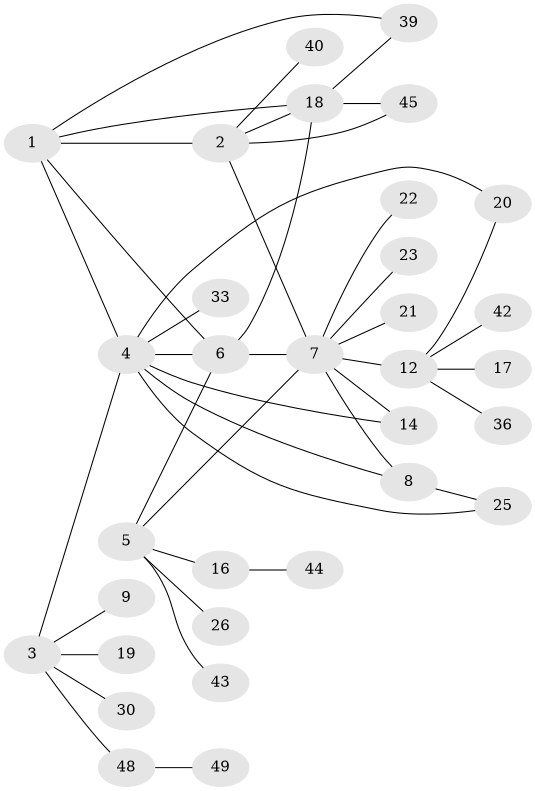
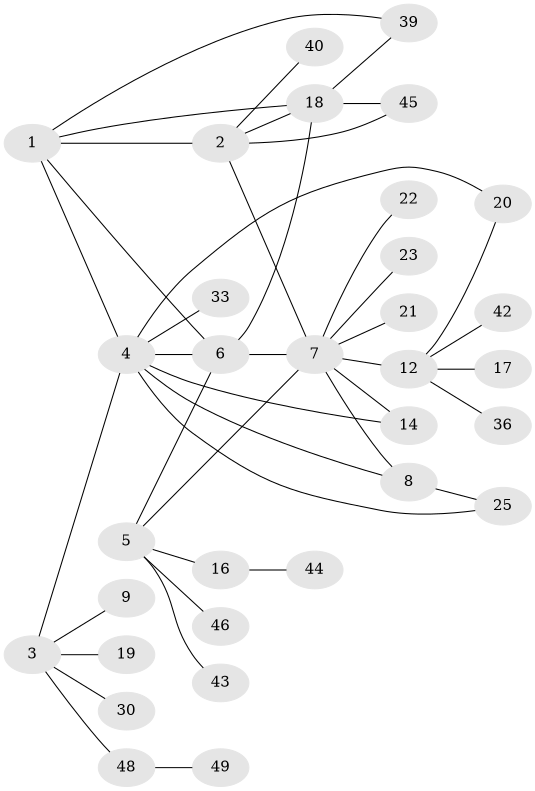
(221, 626) -> (221, 626)
